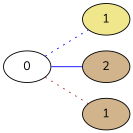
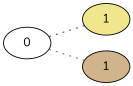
(106, 67) -> none
